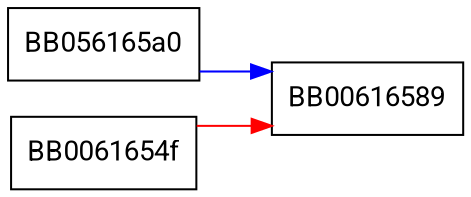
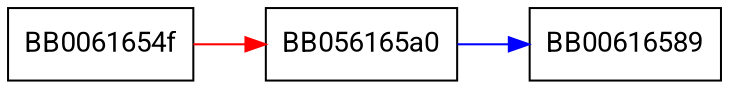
(224, 126) -> (219, 44)
